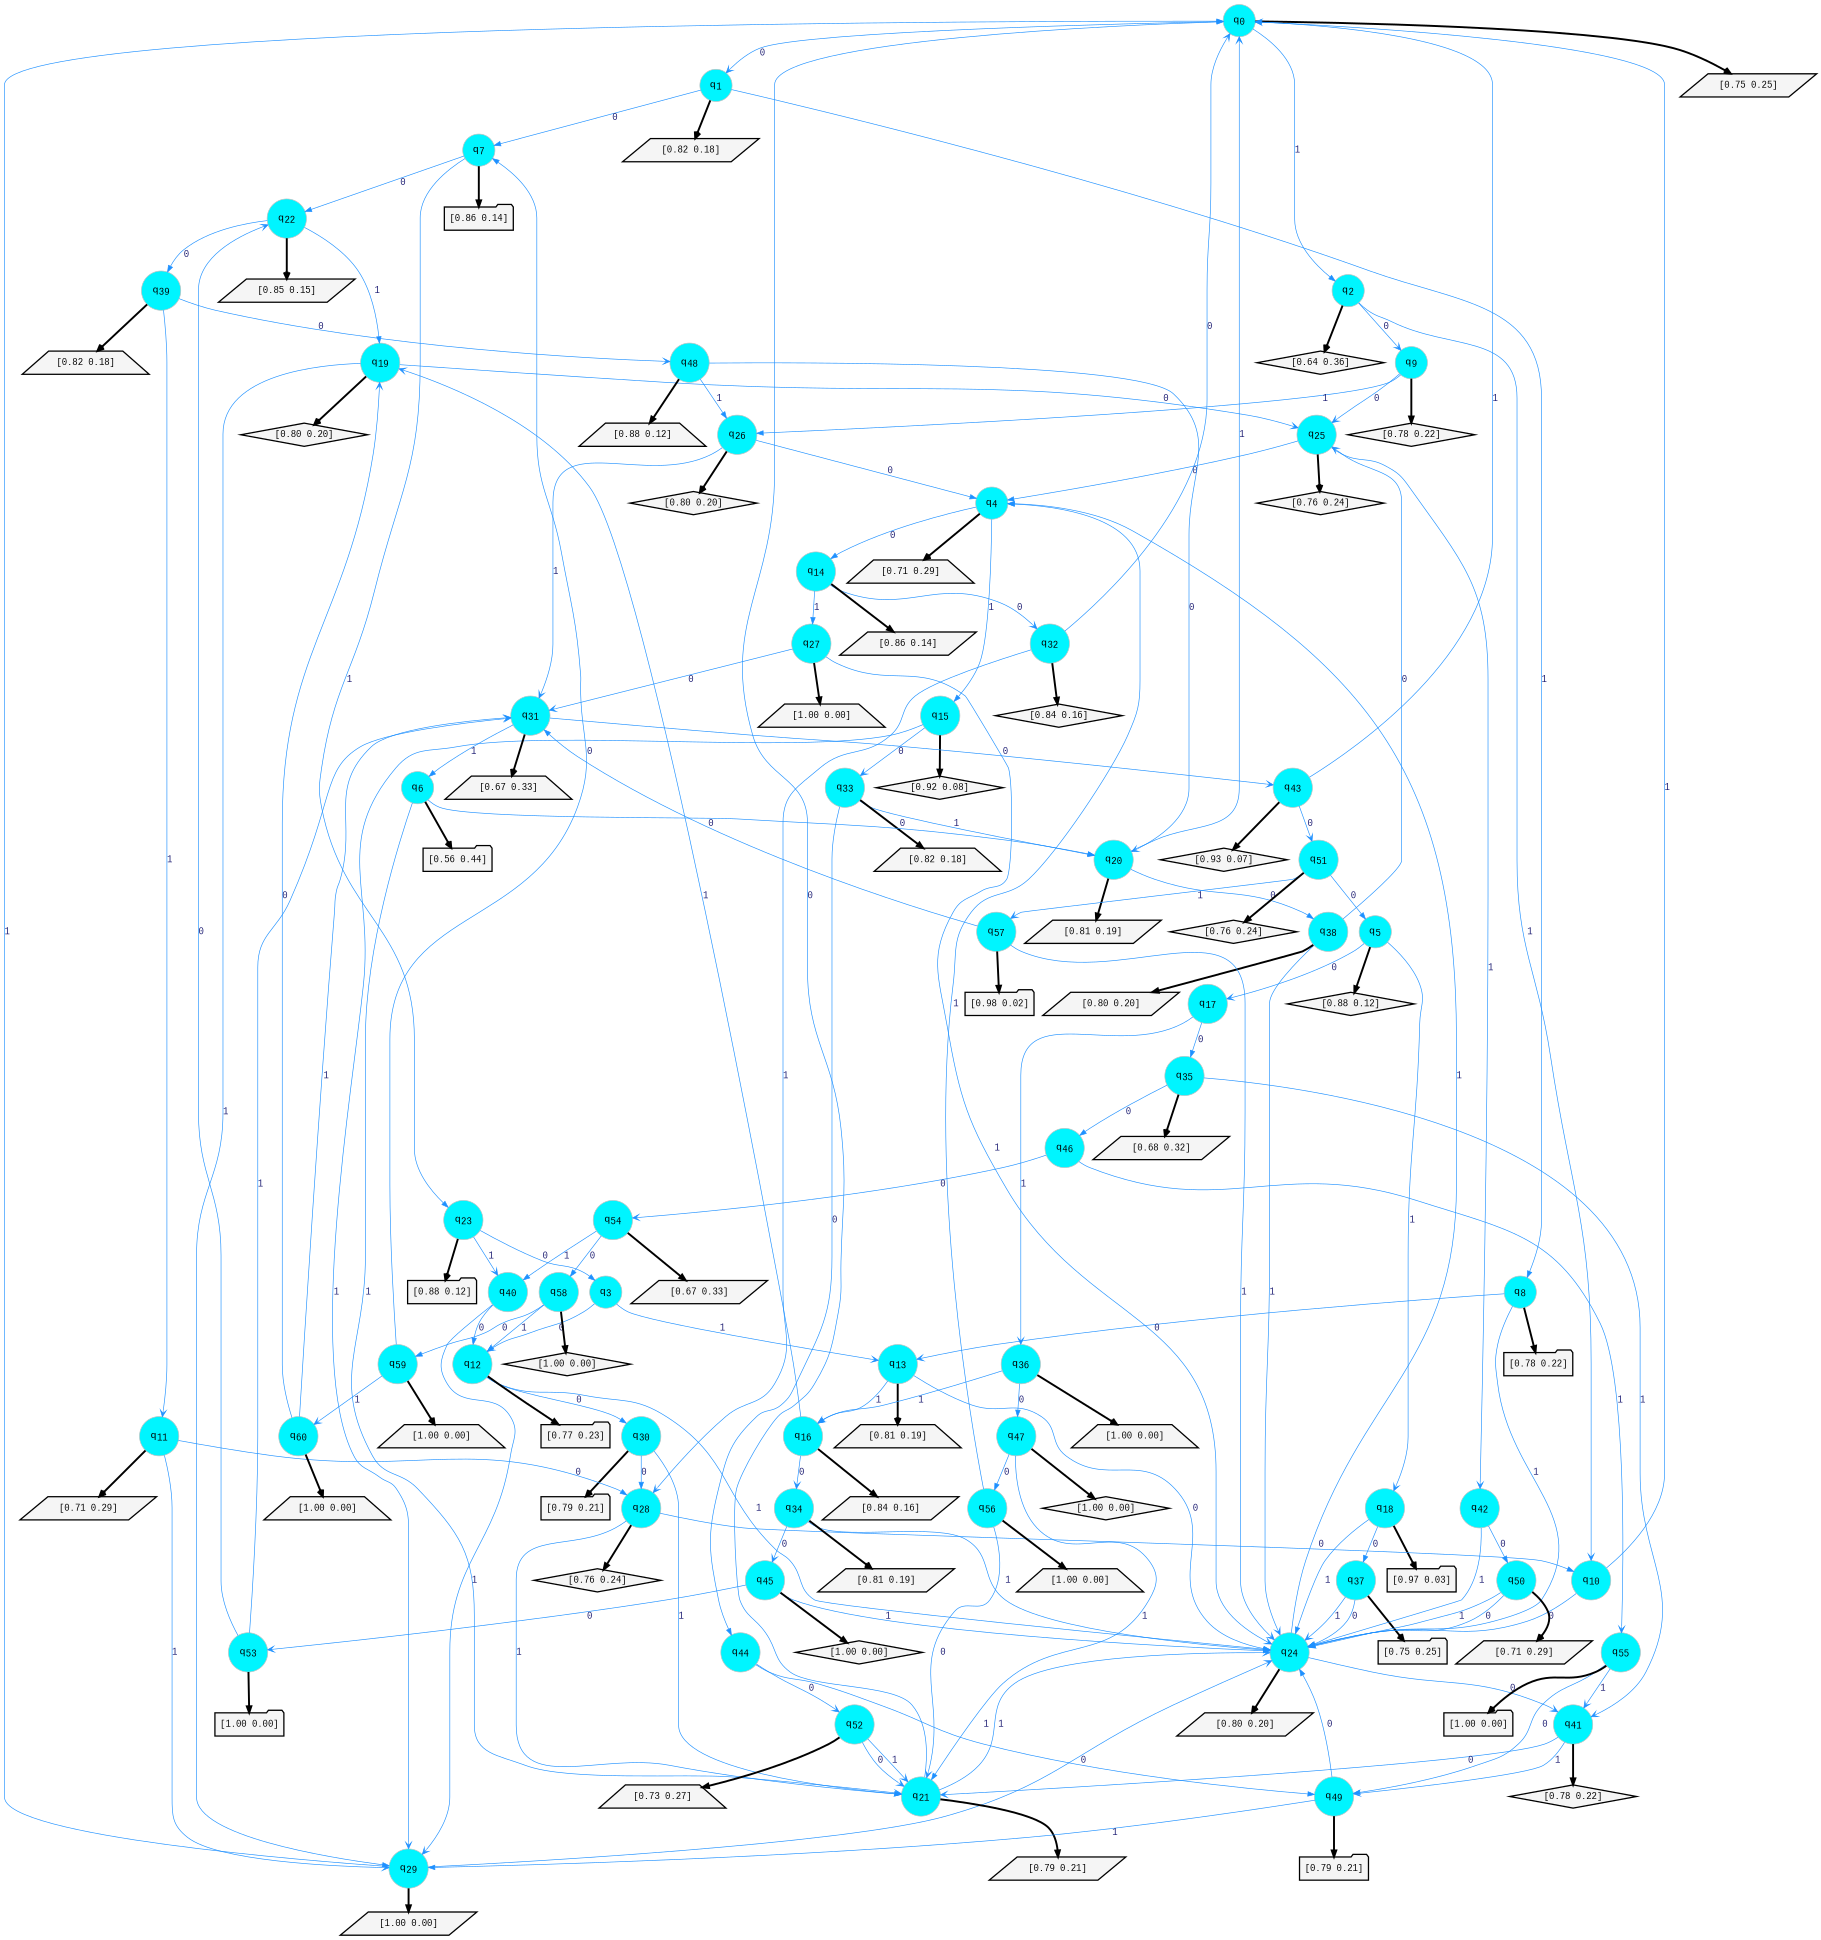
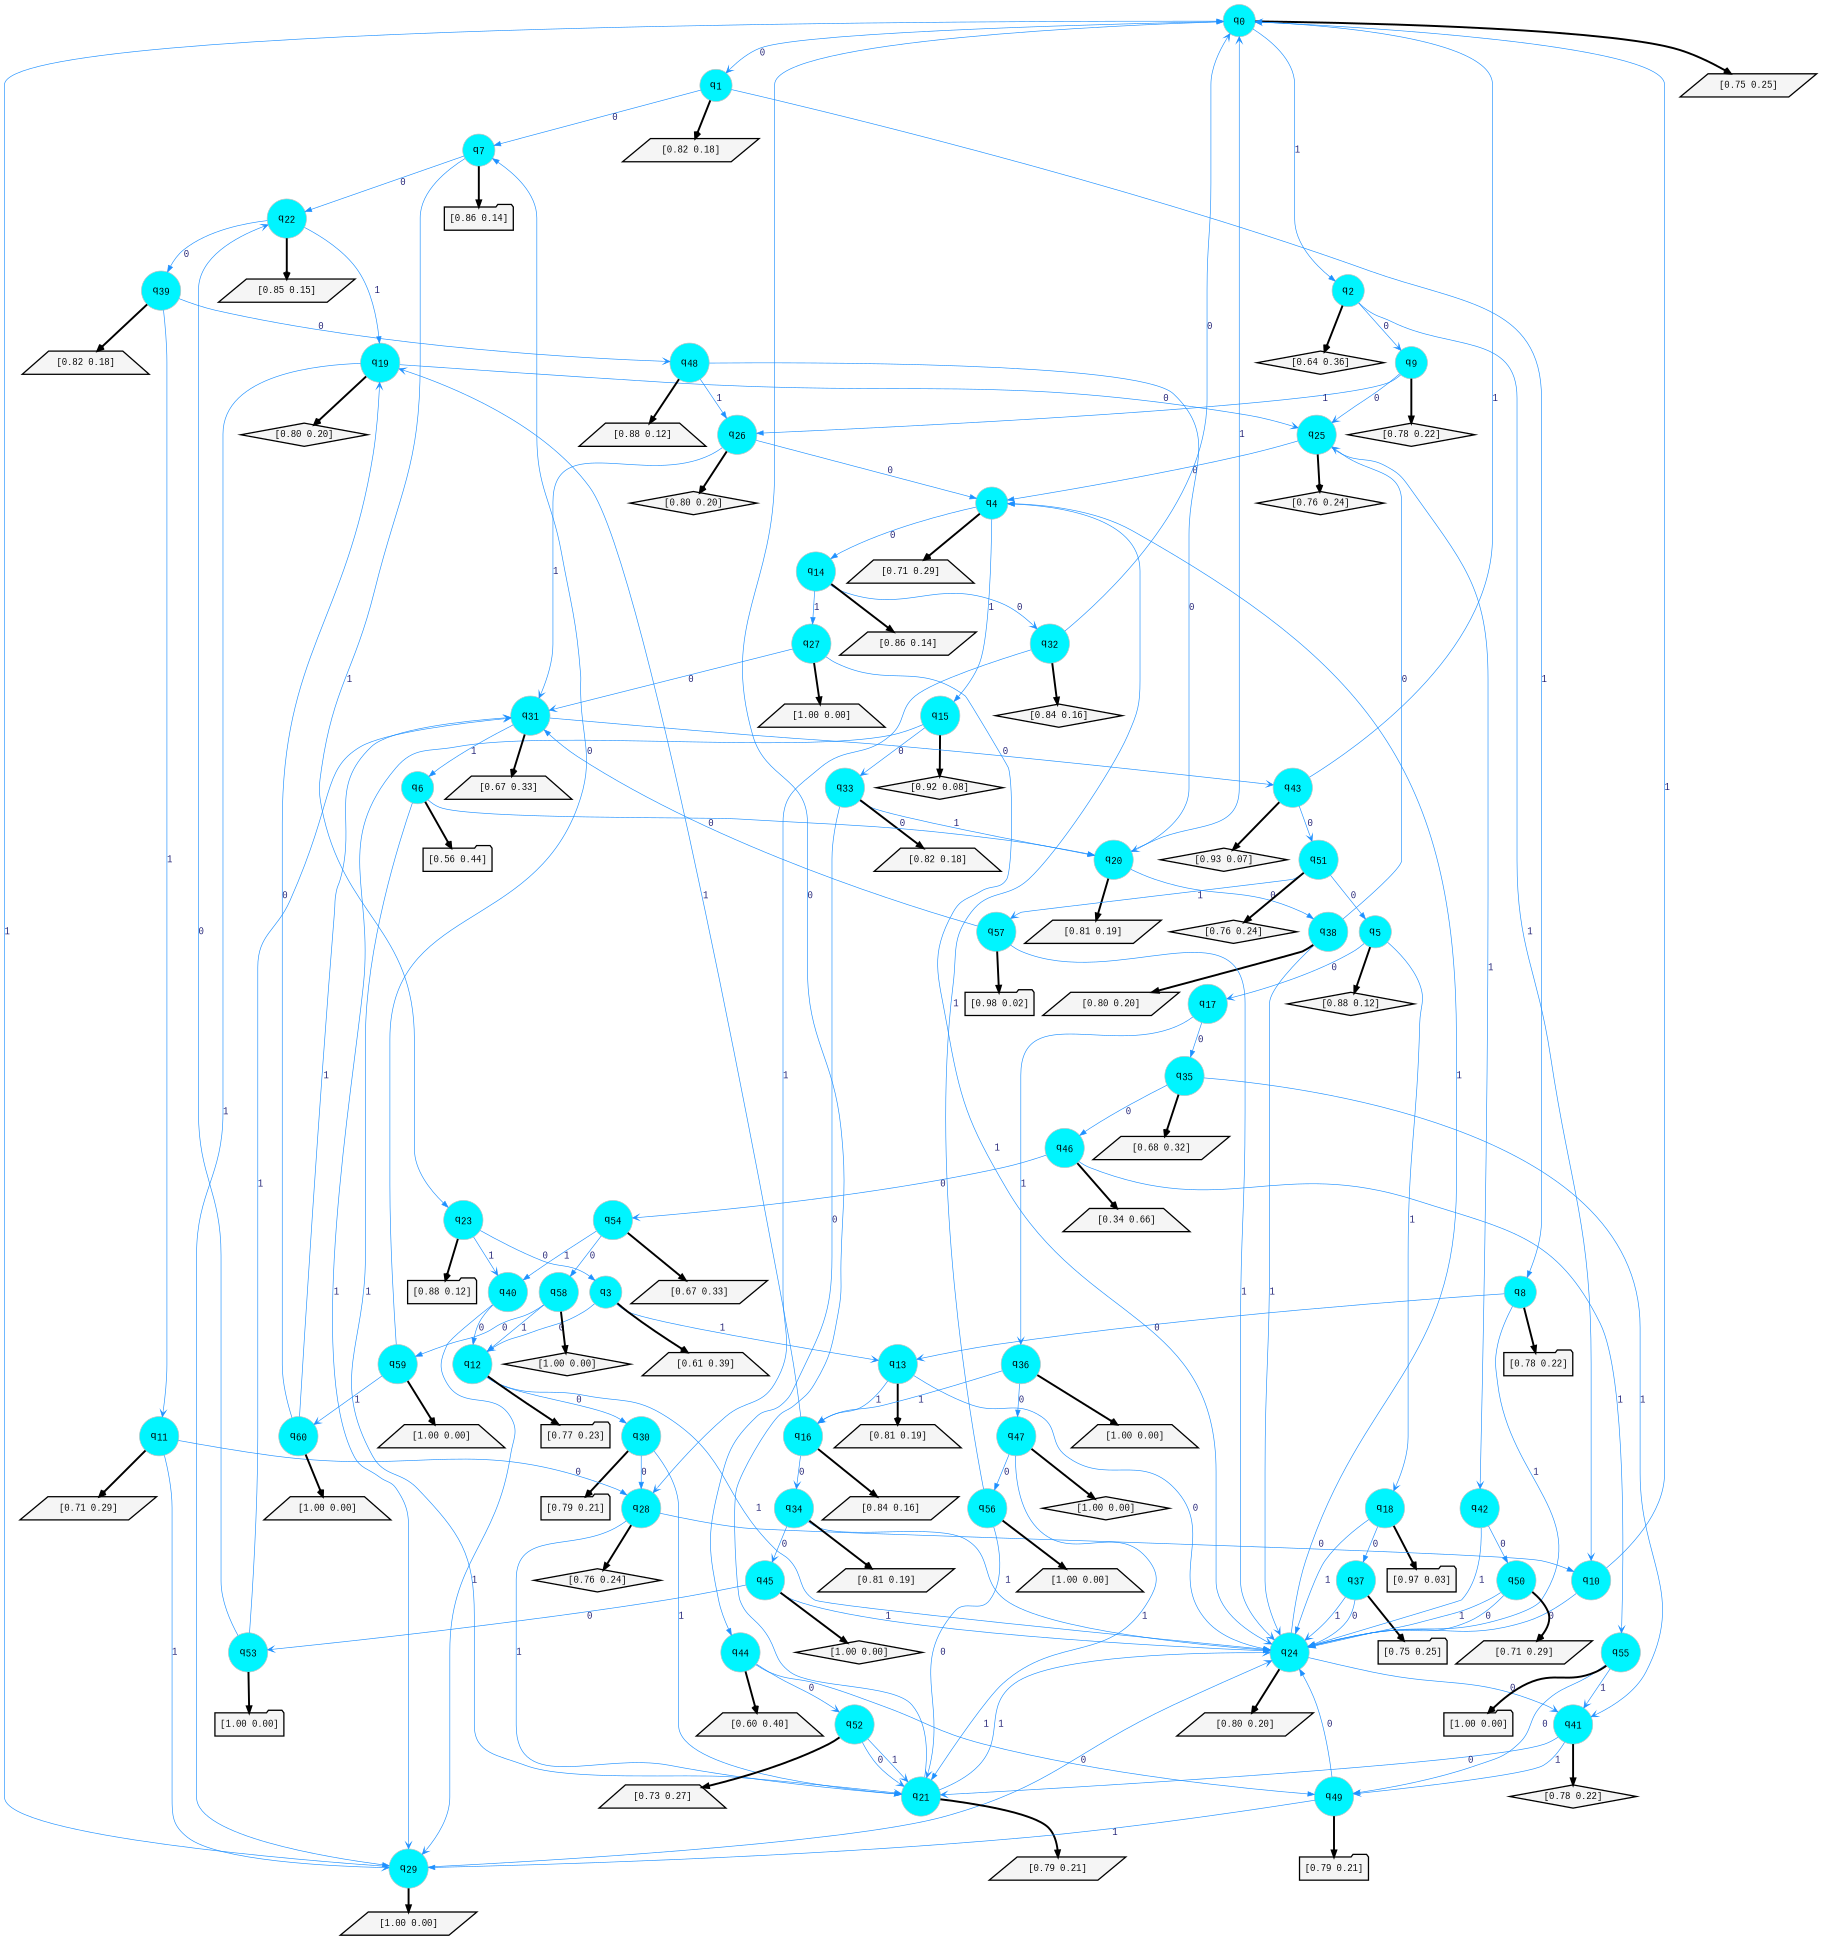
none -> (1126, 1220)
none -> (706, 1364)
none -> (760, 1724)
